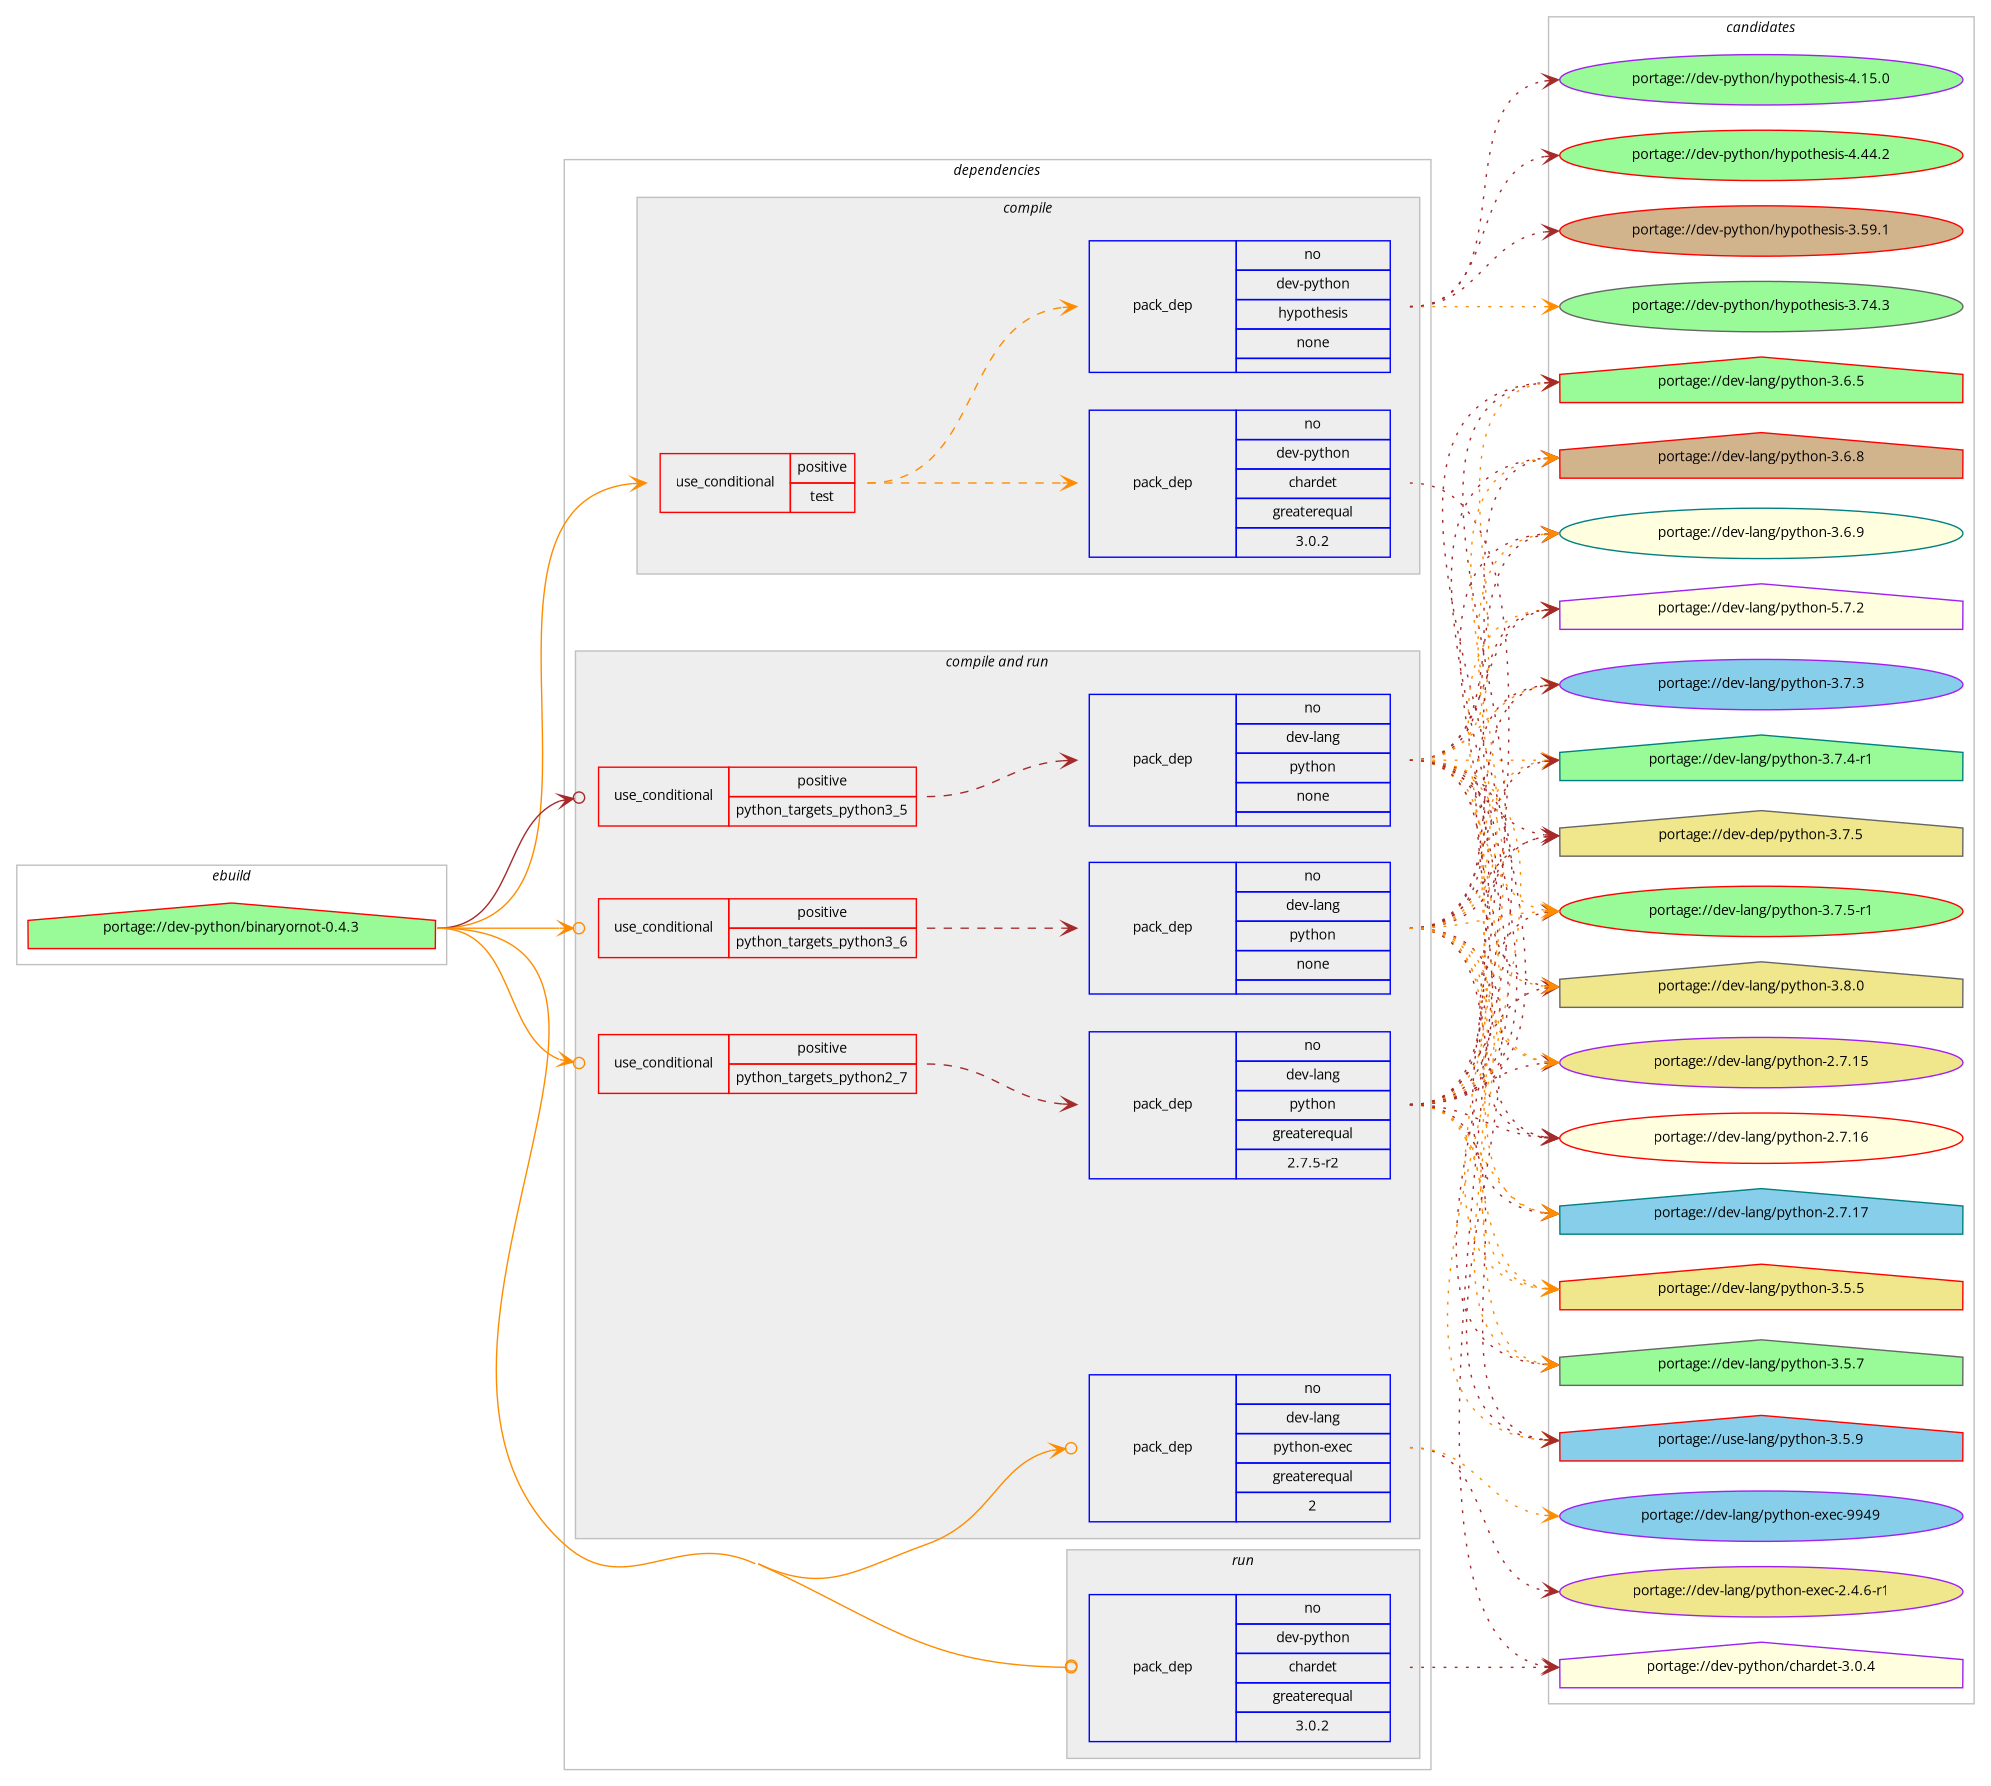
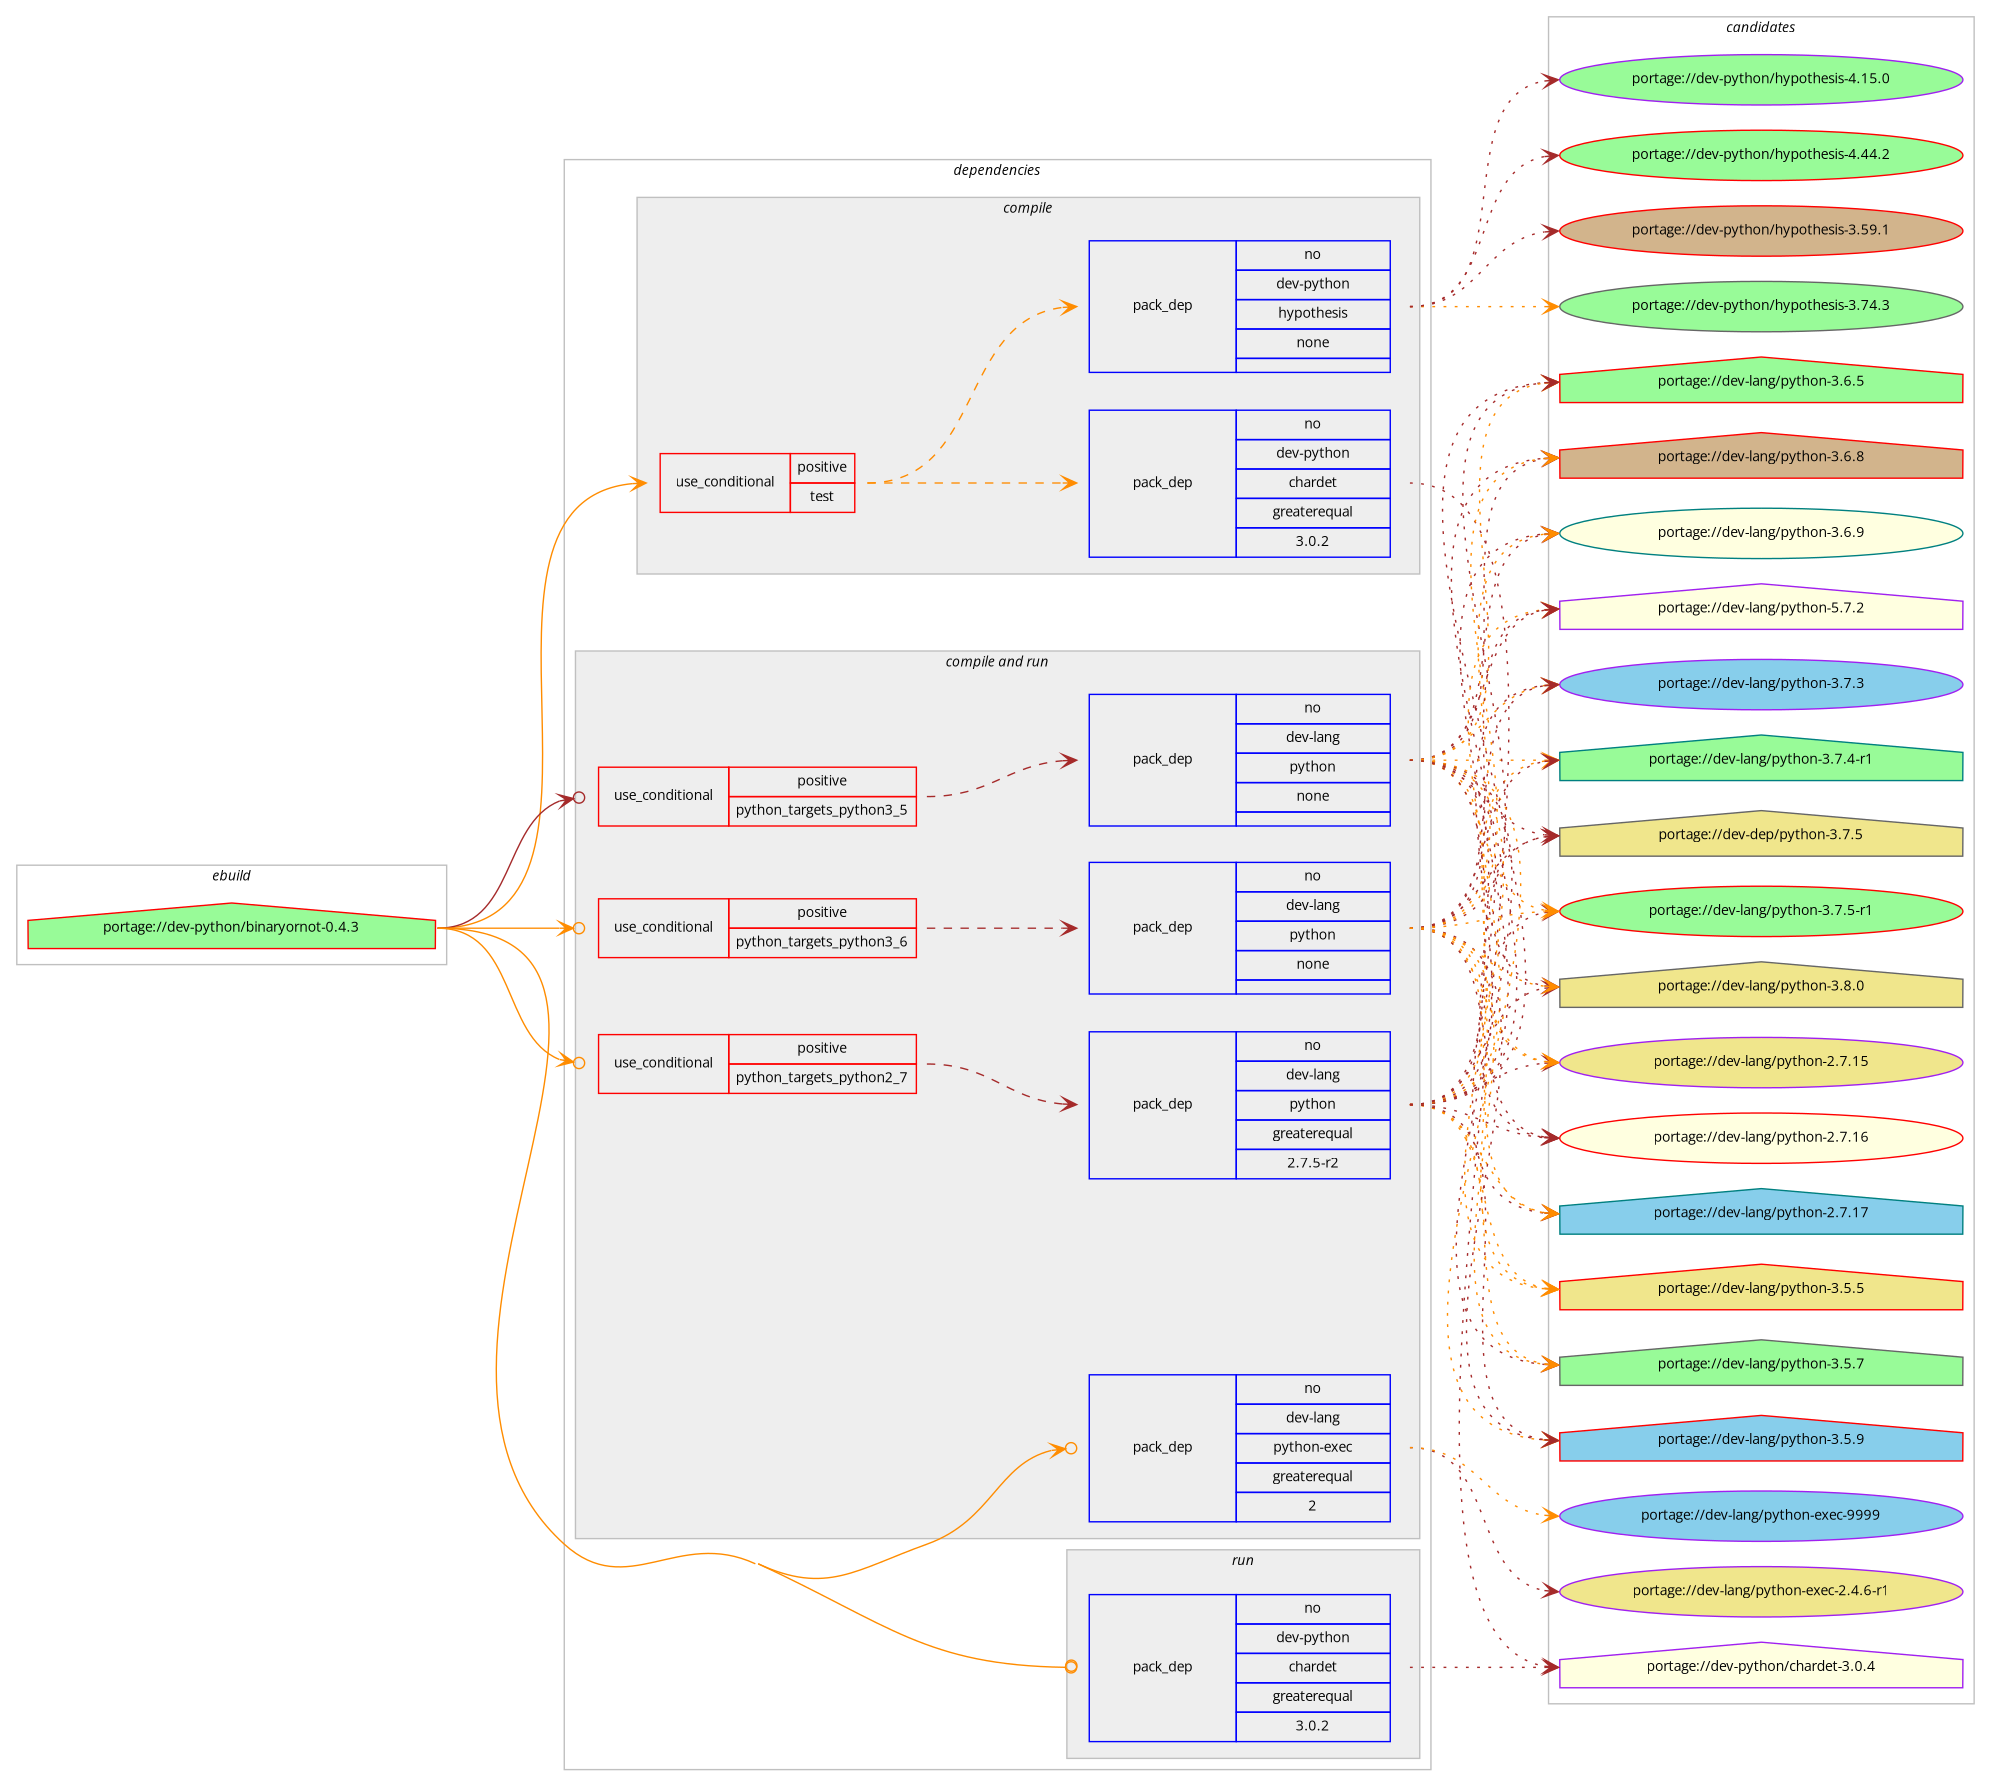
(1761, 1441) -> (1761, 1441)
(1761, 1516) -> (1761, 1516)
